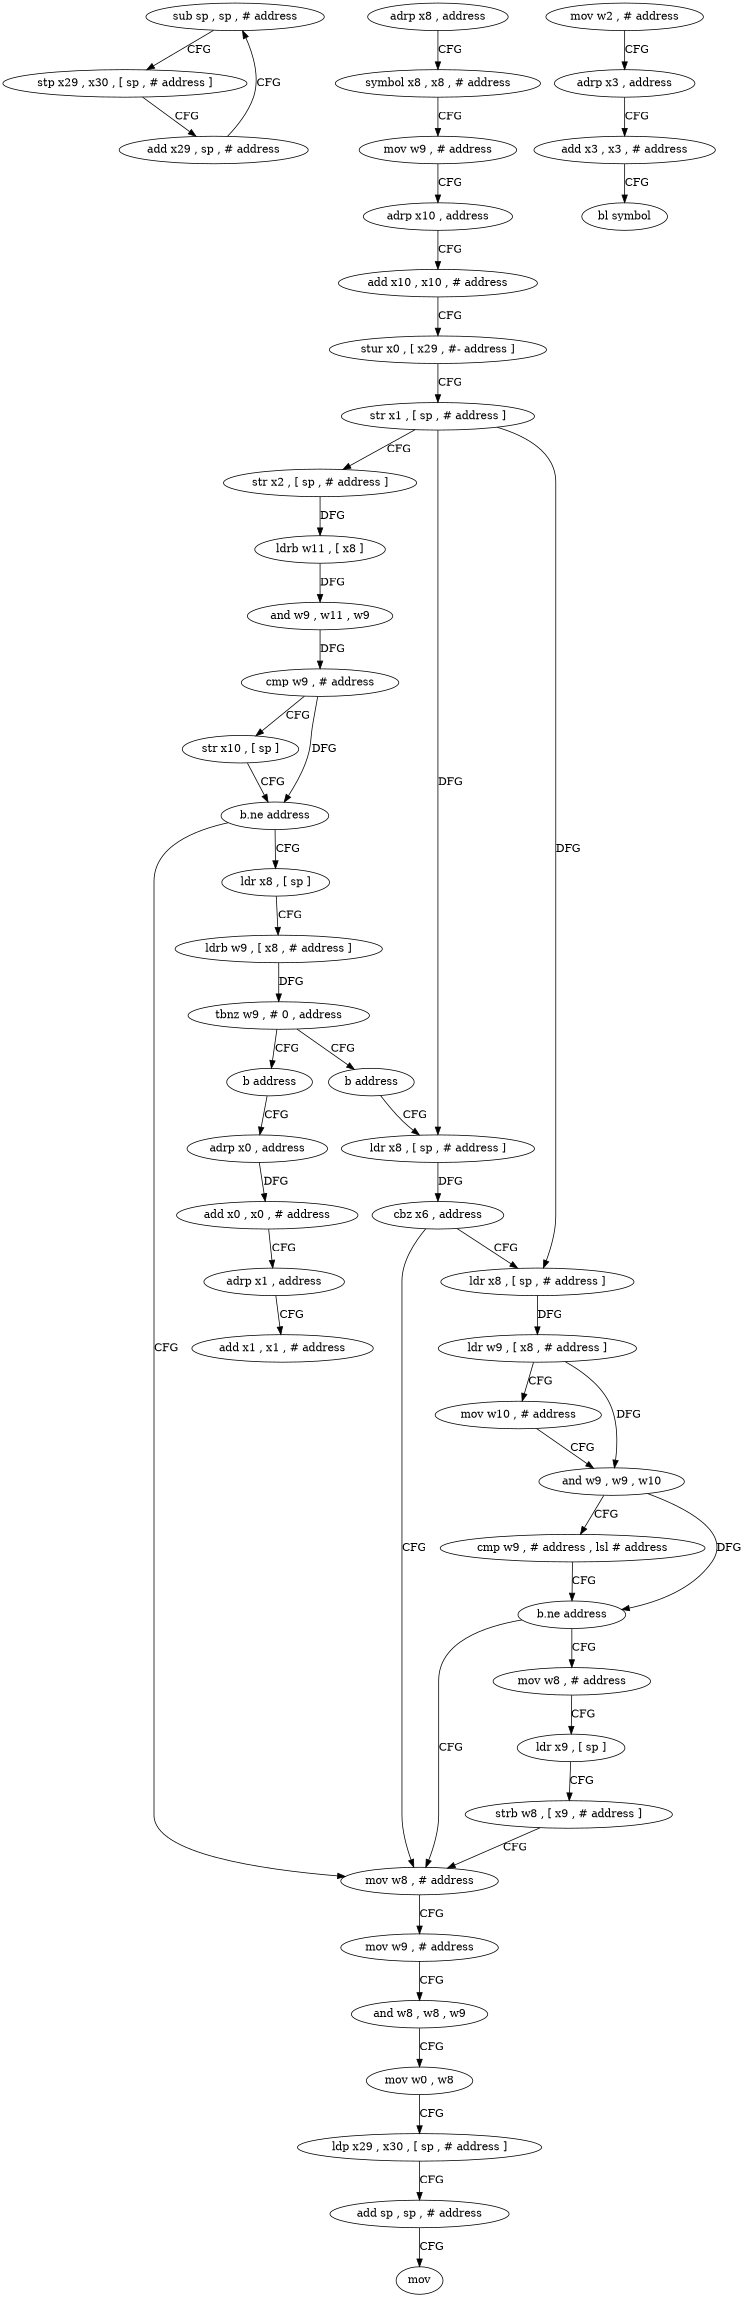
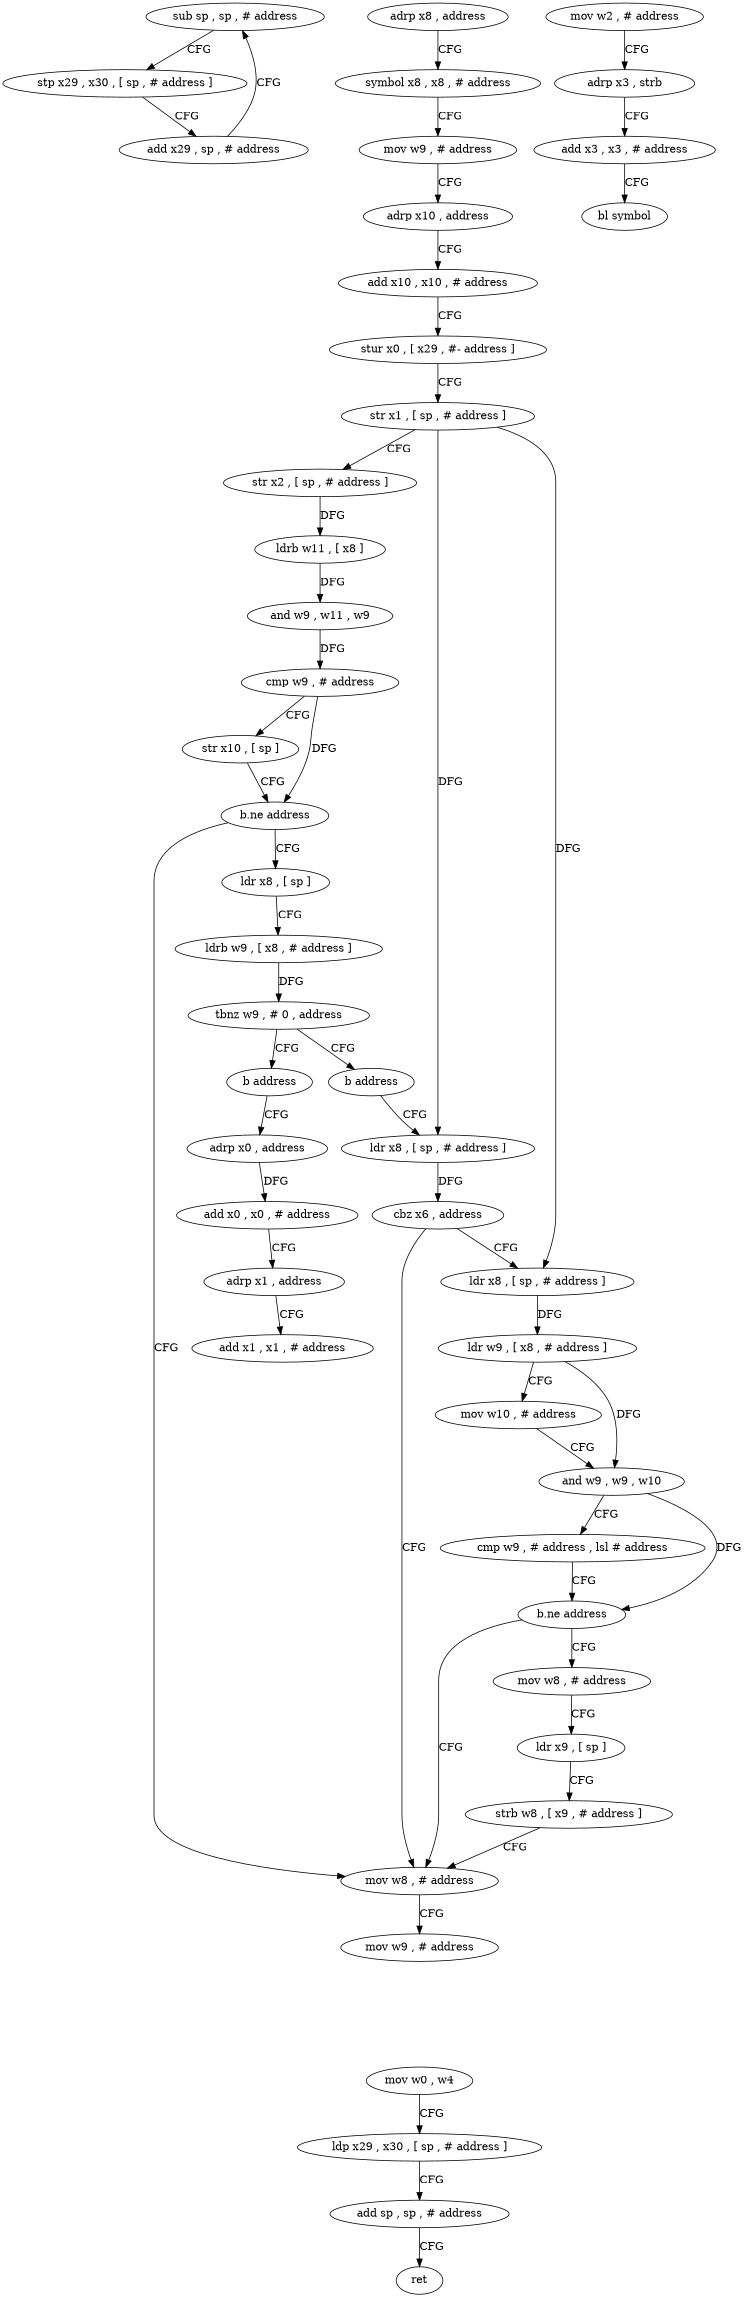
(625, 83) -> (625, 83)
(420, 2014) -> none
(420, 2081) -> (420, 2081)
(420, 2281) -> (420, 2281)
